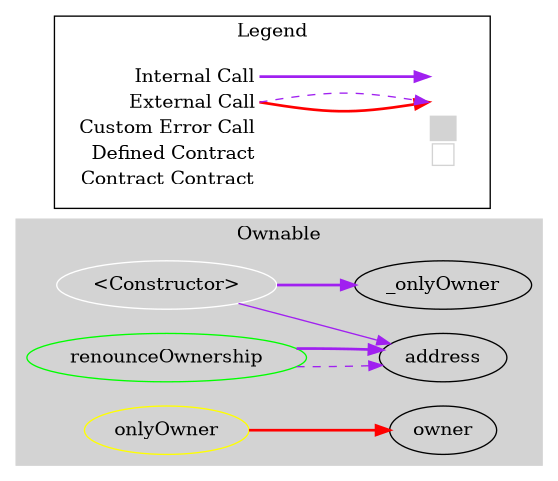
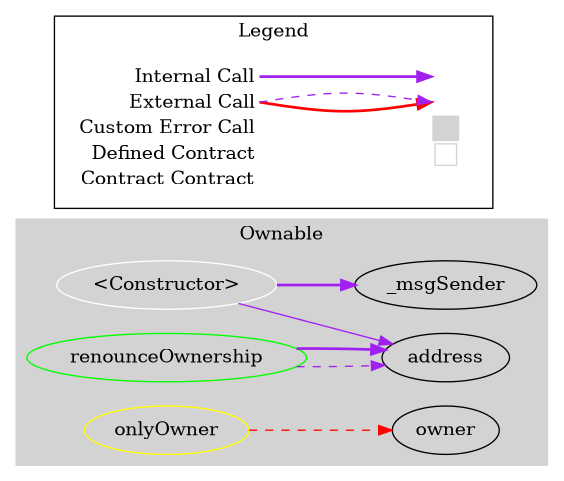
(443, 285) -> (446, 285)
(313, 430) -> (314, 430)
